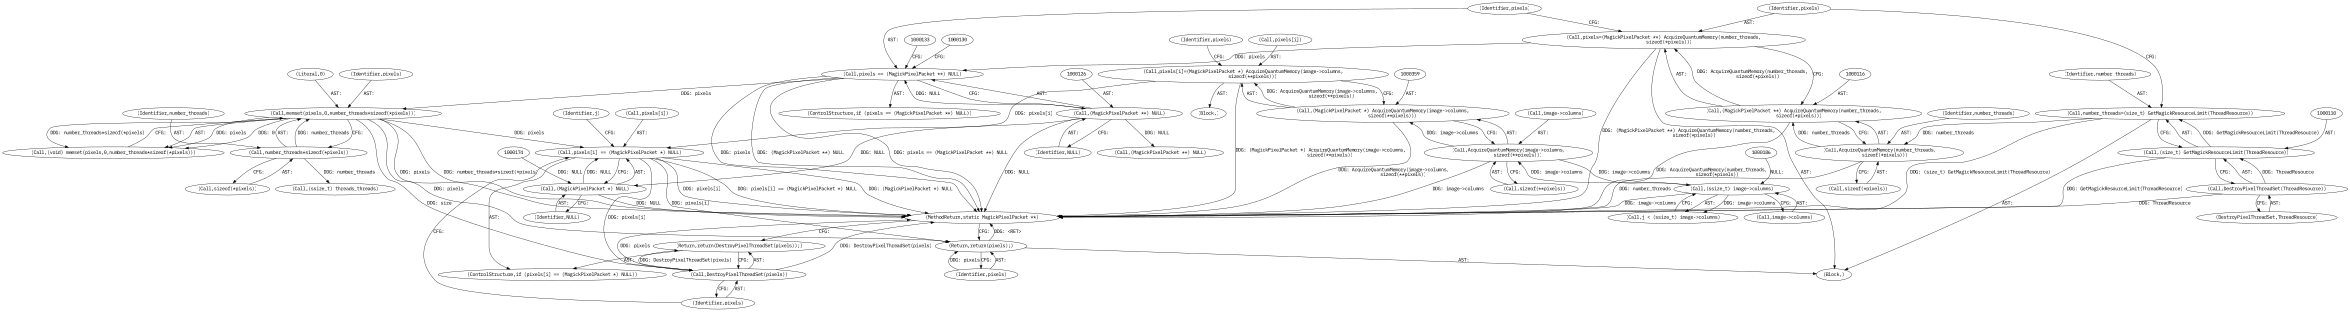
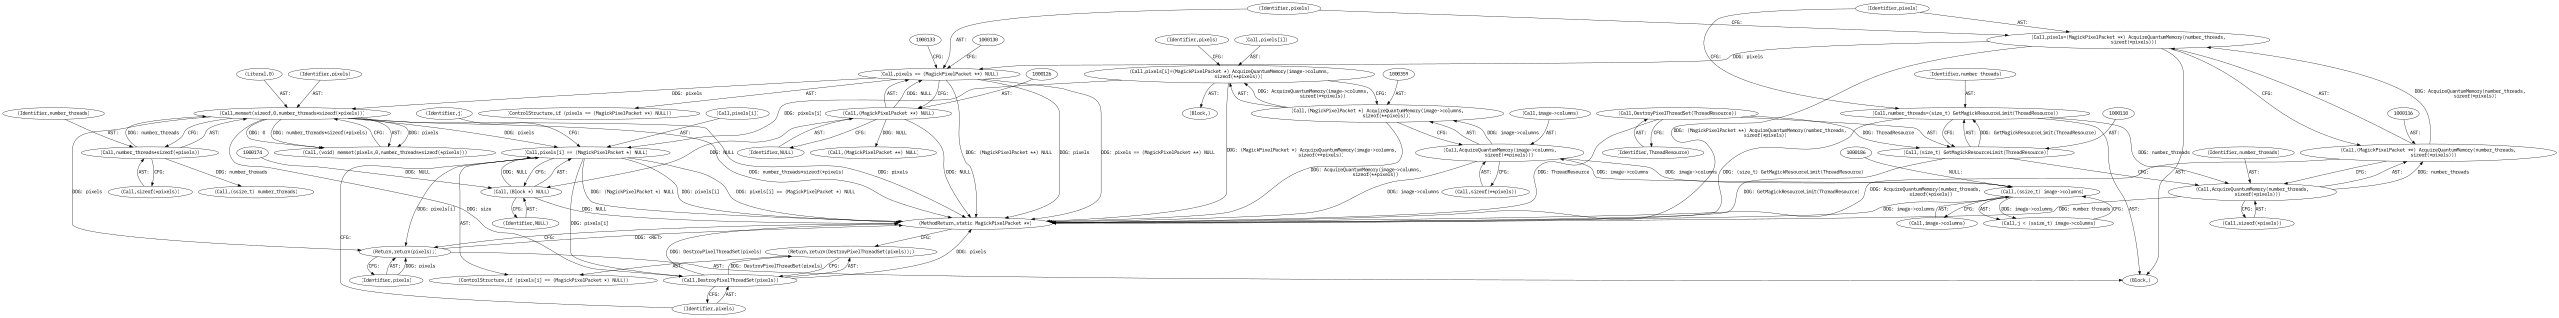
(343, 114) -> (292, 114)
(2218, 175) -> (2102, 172)
(335, 189) -> (256, 192)
(585, 189) -> (521, 192)
(2267, 218) -> (1653, 153)
